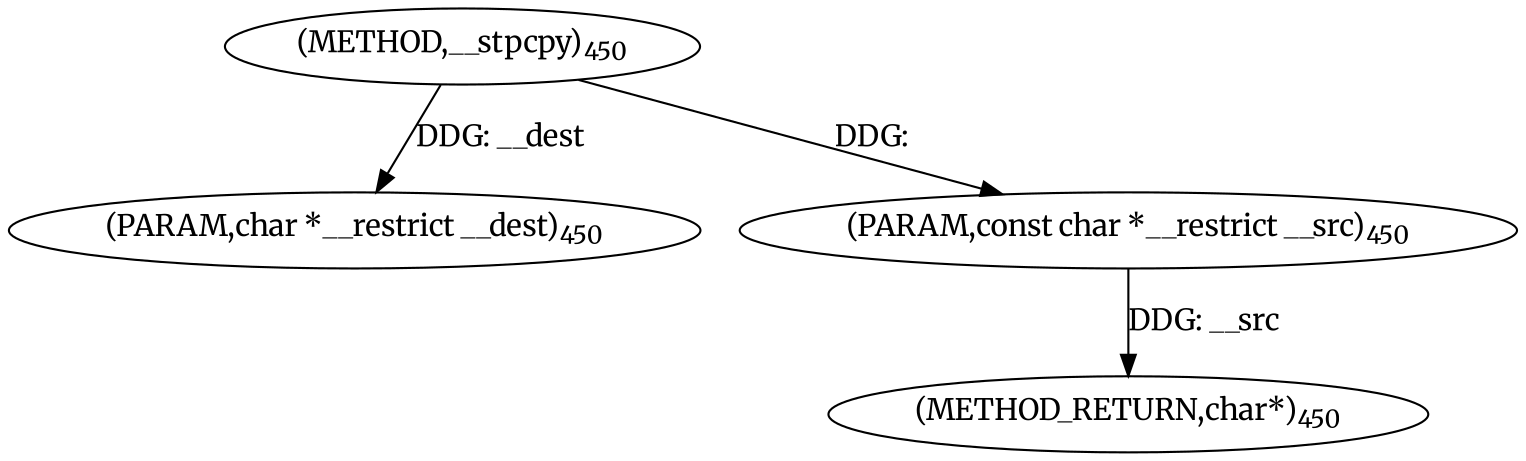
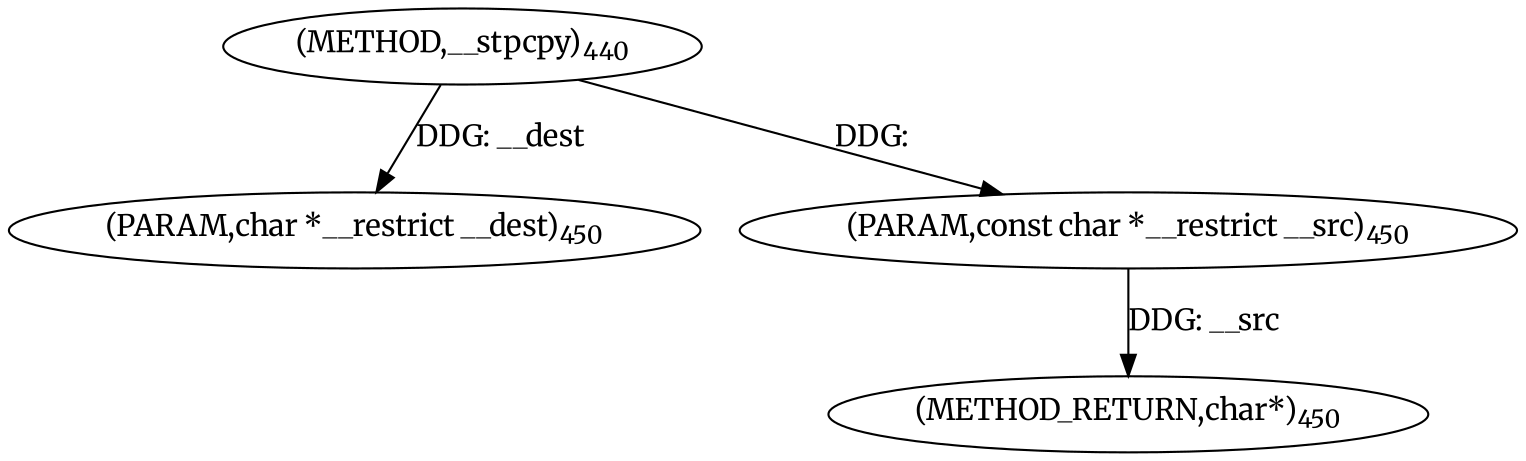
(606, 43) -> (606, 43)
